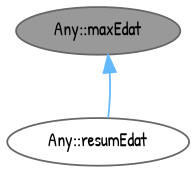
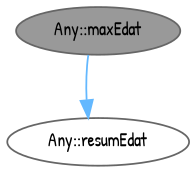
(110, 95) -> (86, 77)
